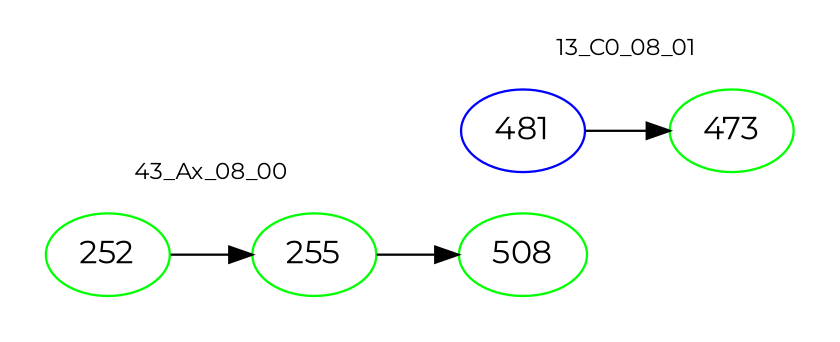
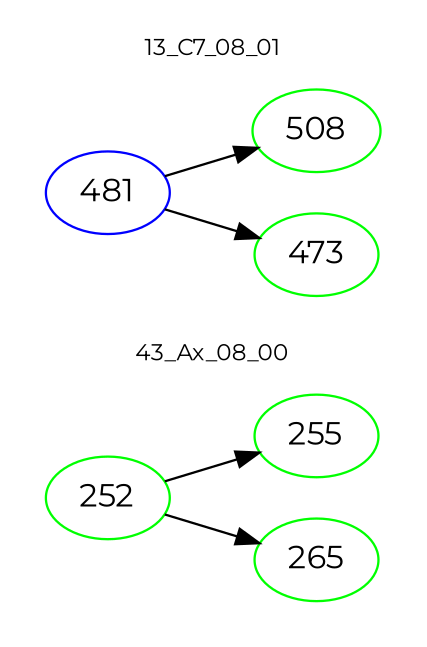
(626, 49) -> (213, 49)
(409, 255) -> (200, 165)
none -> (317, 560)
